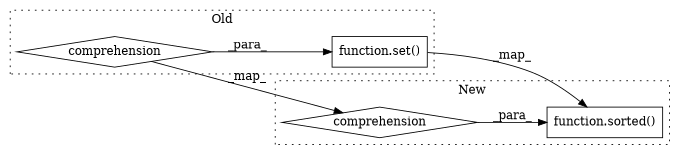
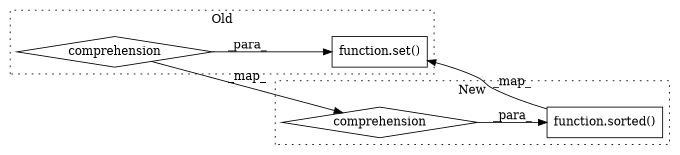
(508, 65) -> (490, 87)
